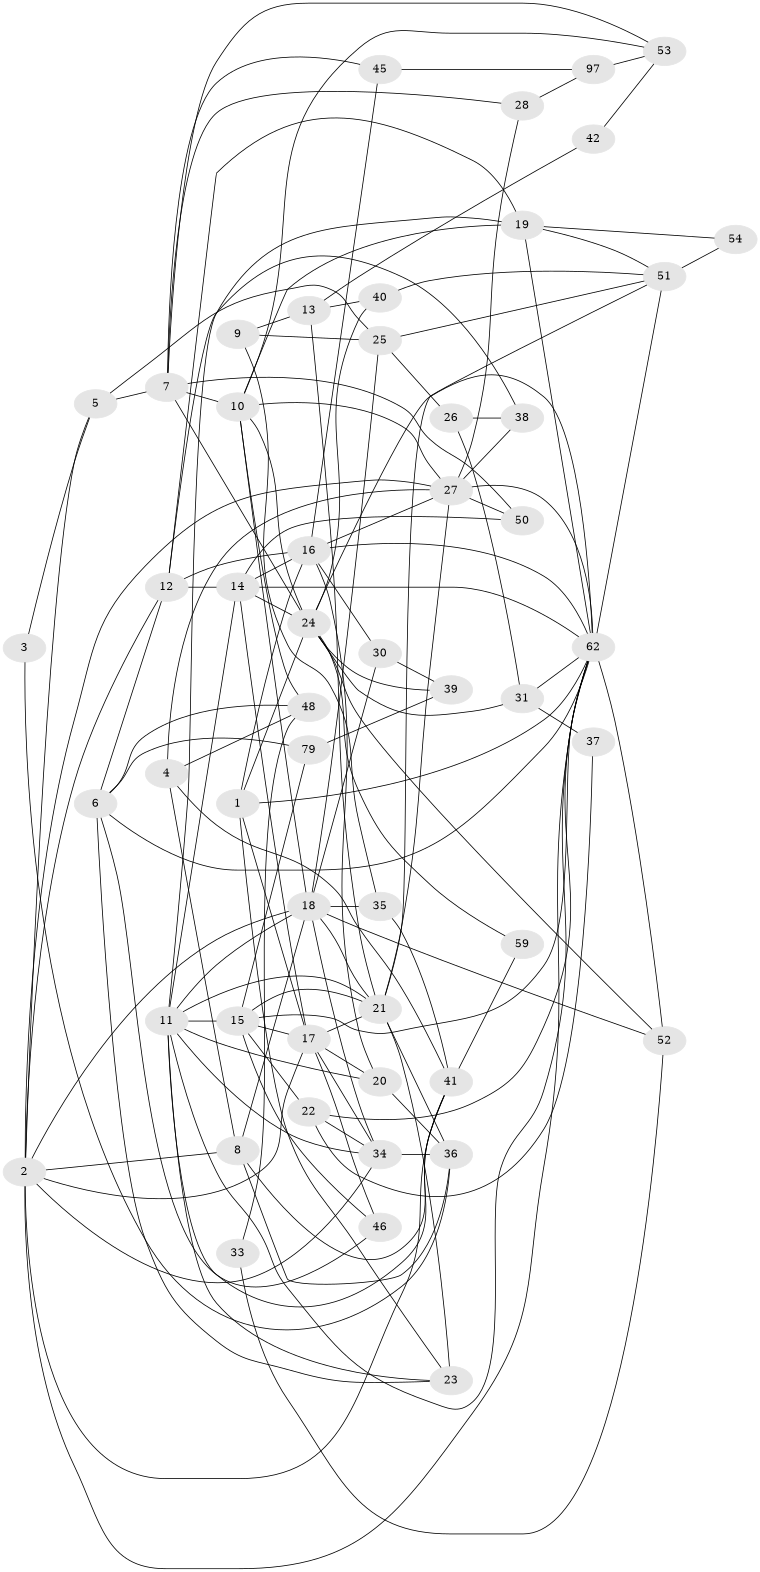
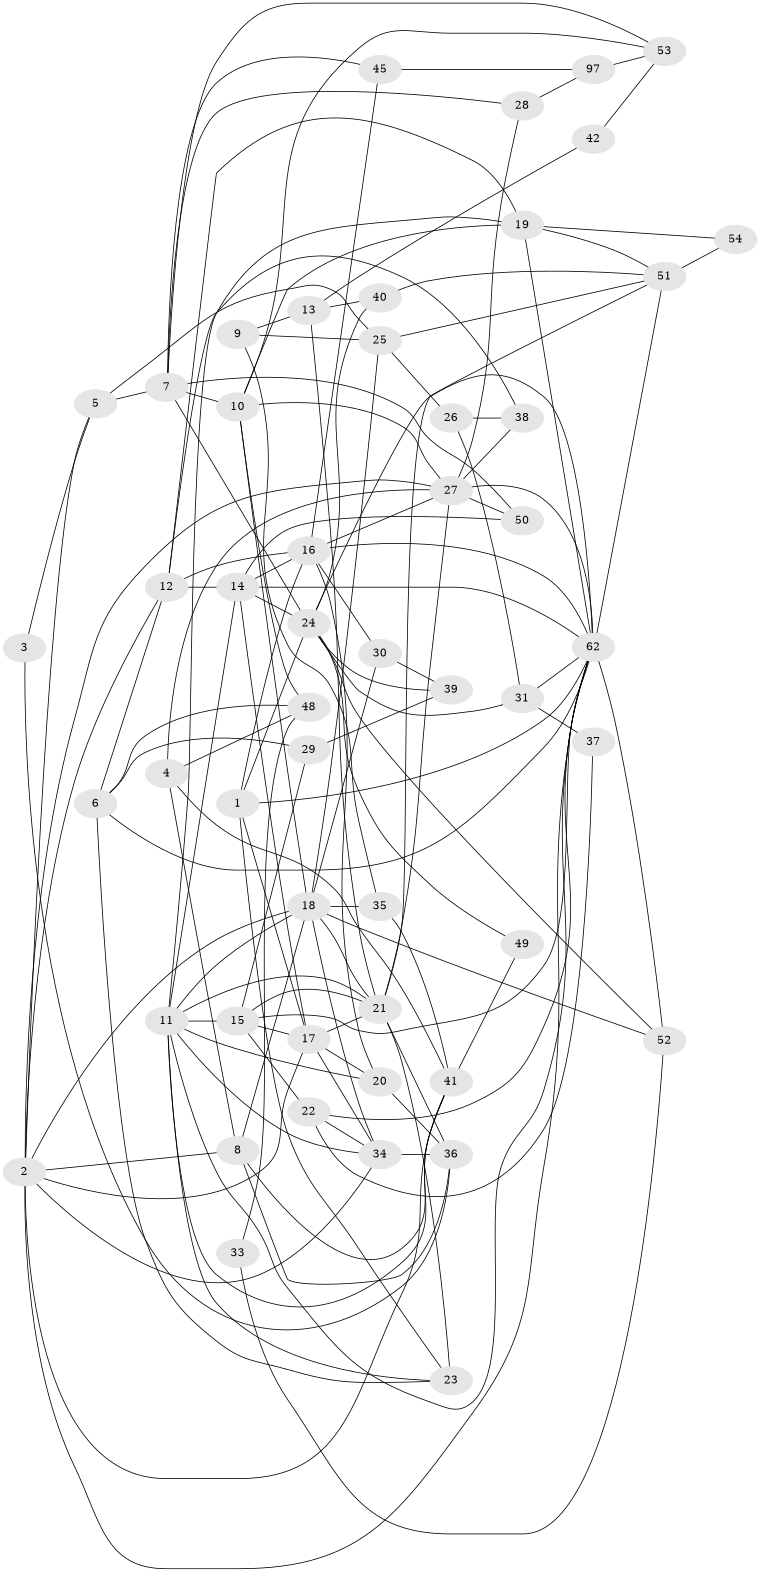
(277, 508) -> none
(309, 750) -> (309, 750)
(522, 944) -> (522, 944)
(380, 1227) -> none
